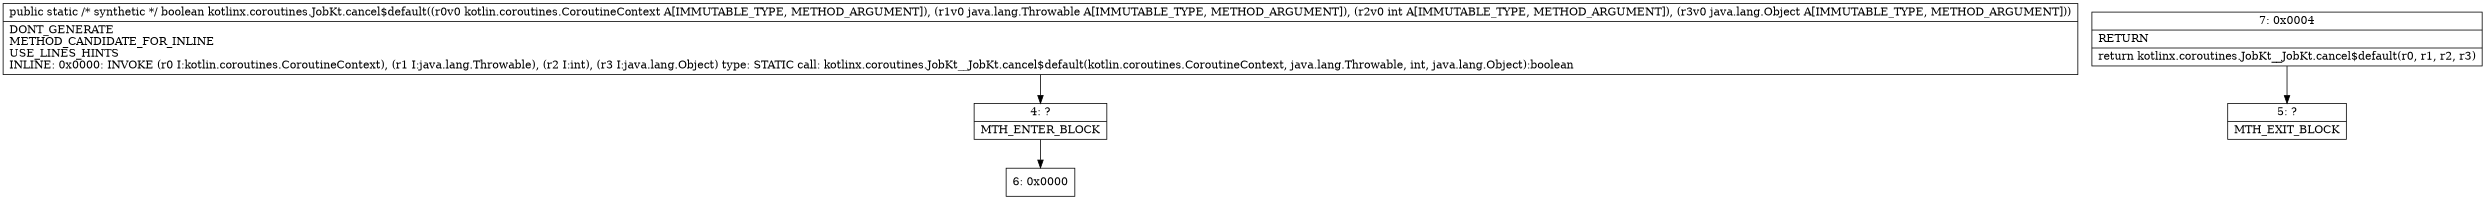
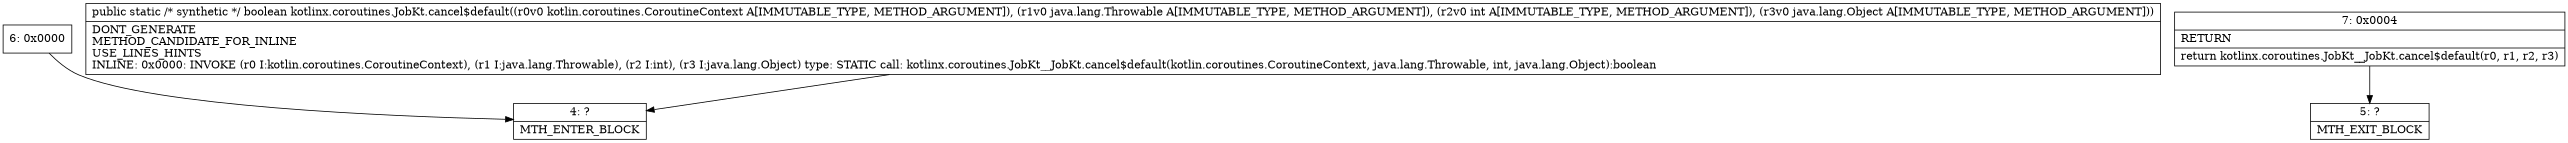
(1040, 150) -> (272, 107)
